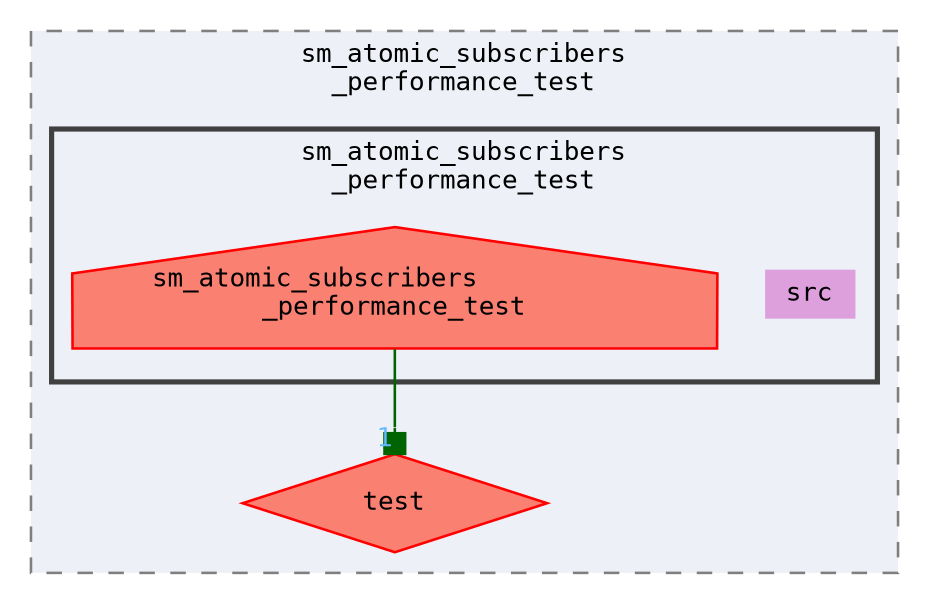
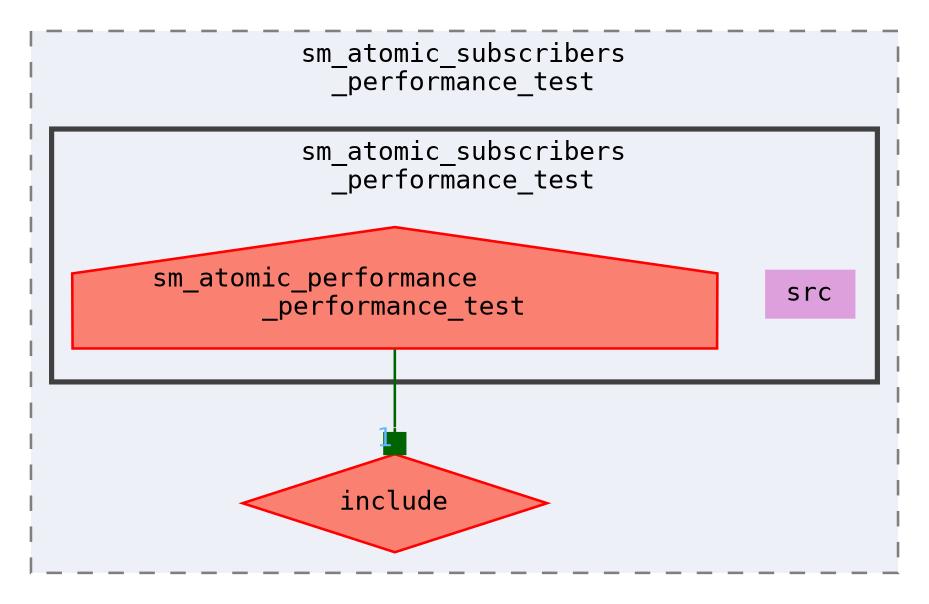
(395, 294) -> (395, 294)
(395, 503) -> (395, 503)
